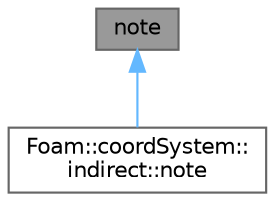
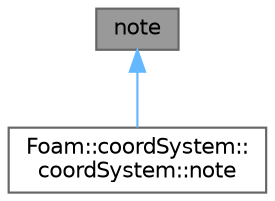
(137, 160) -> (137, 160)
